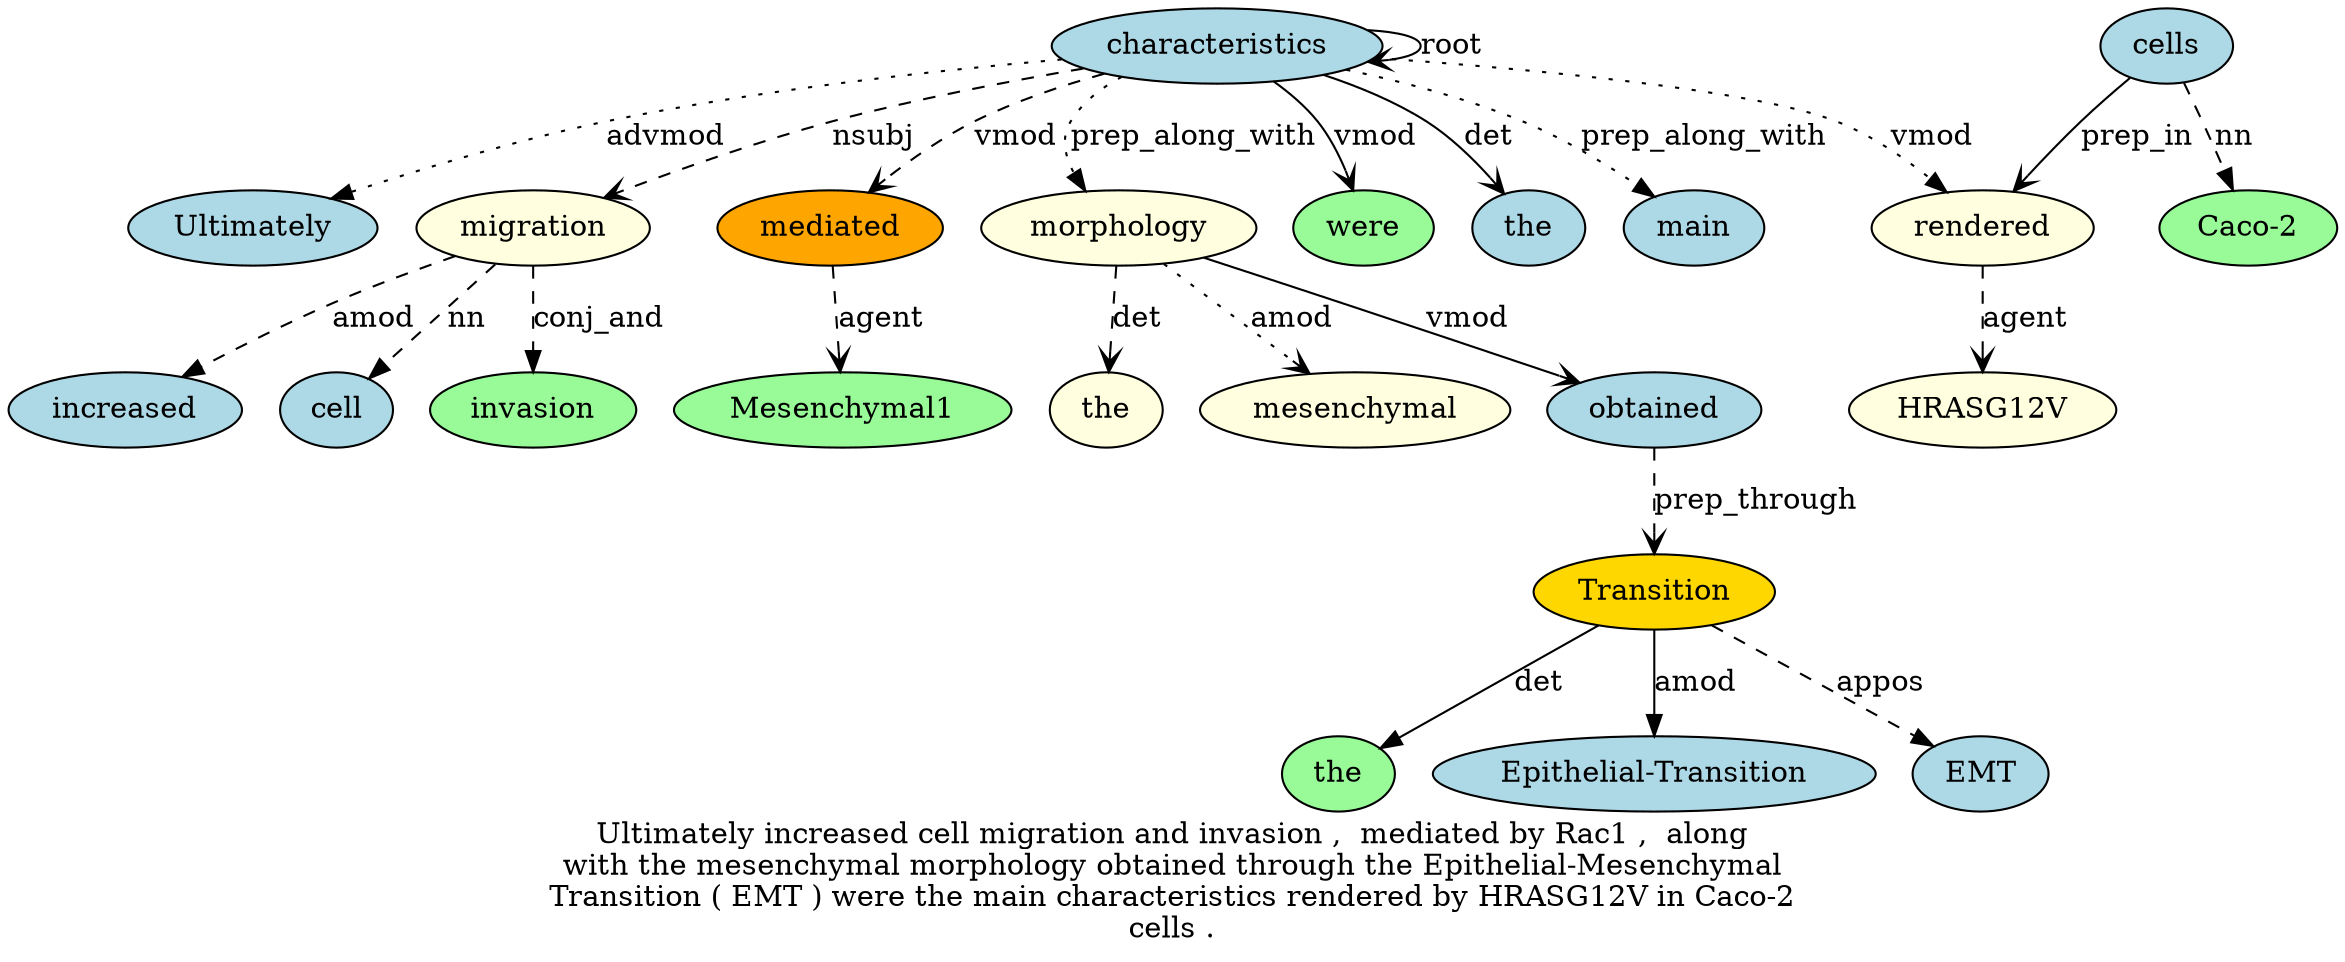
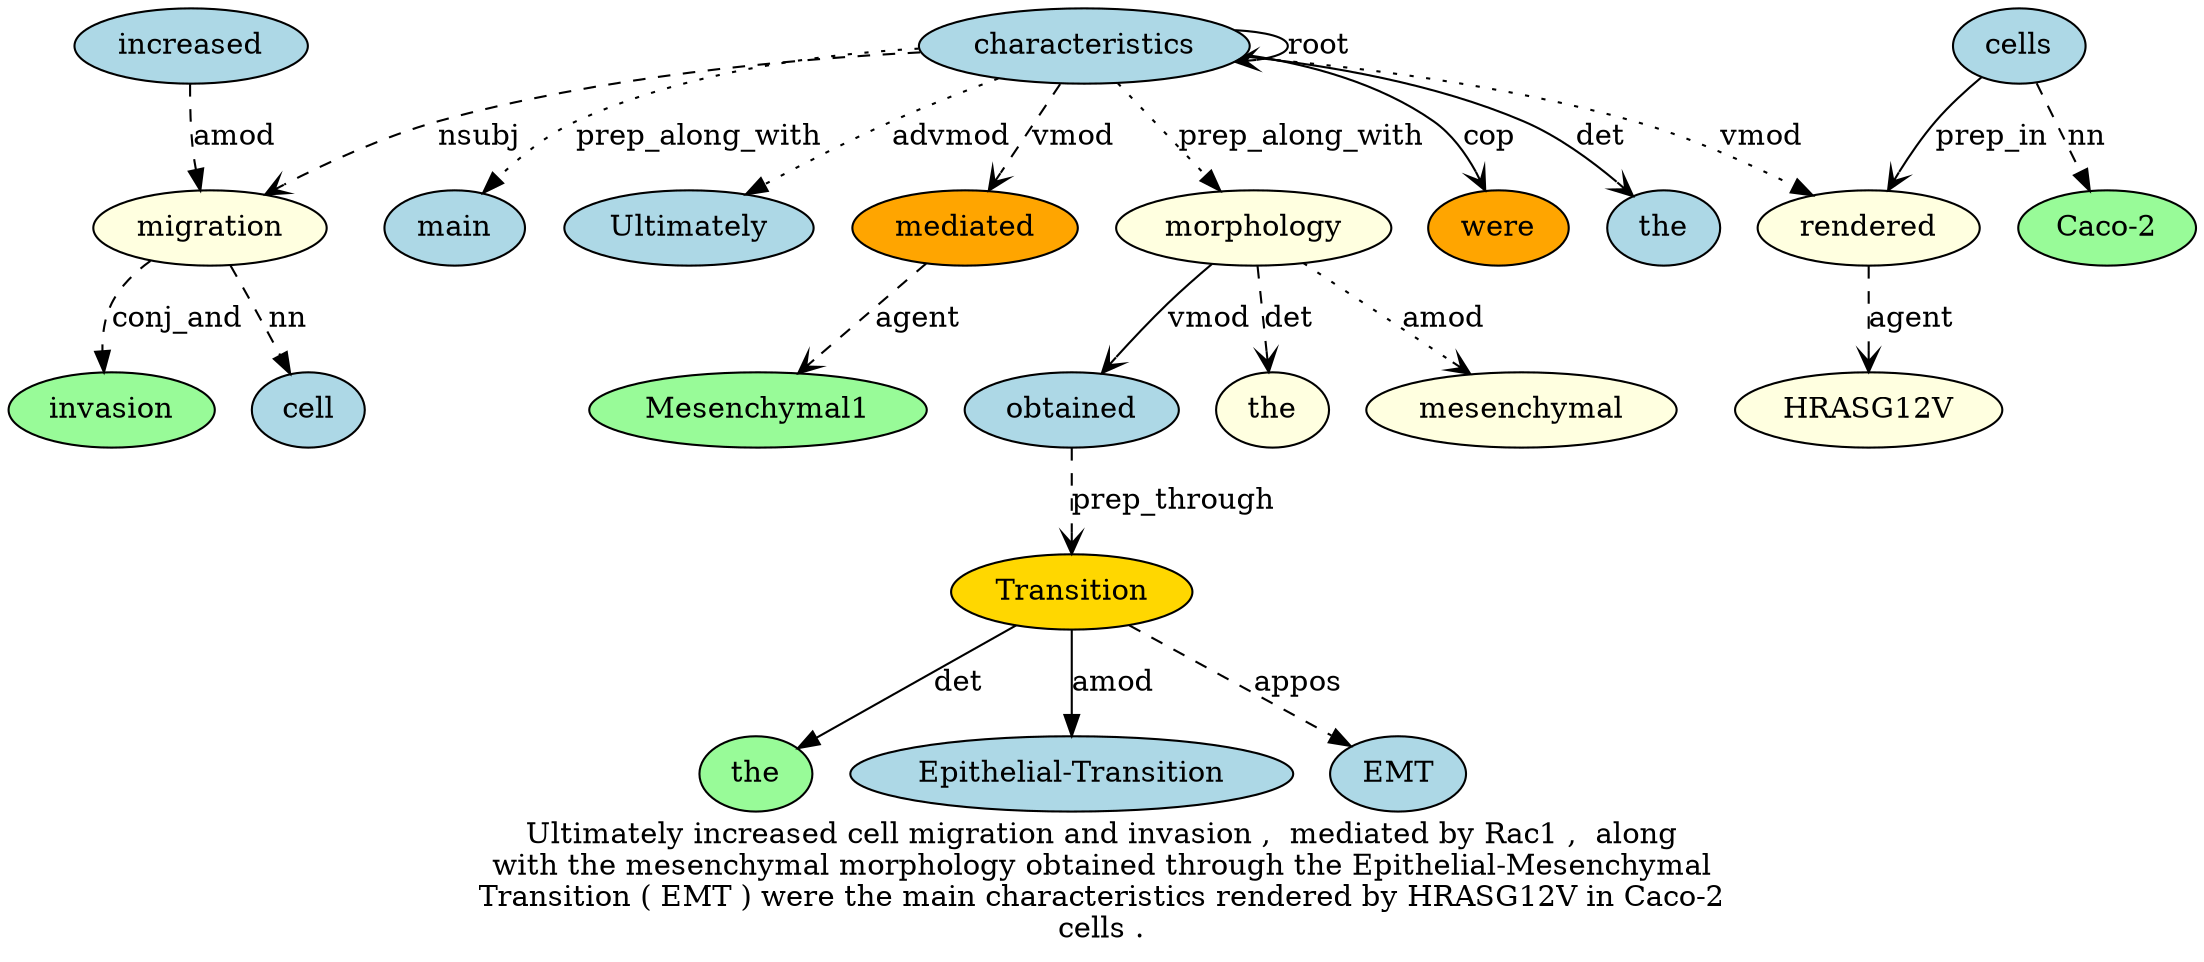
(1376, 137) -> (1489, 137)
(1364, 228) -> (1498, 228)
(326, 306) -> (191, 127)
